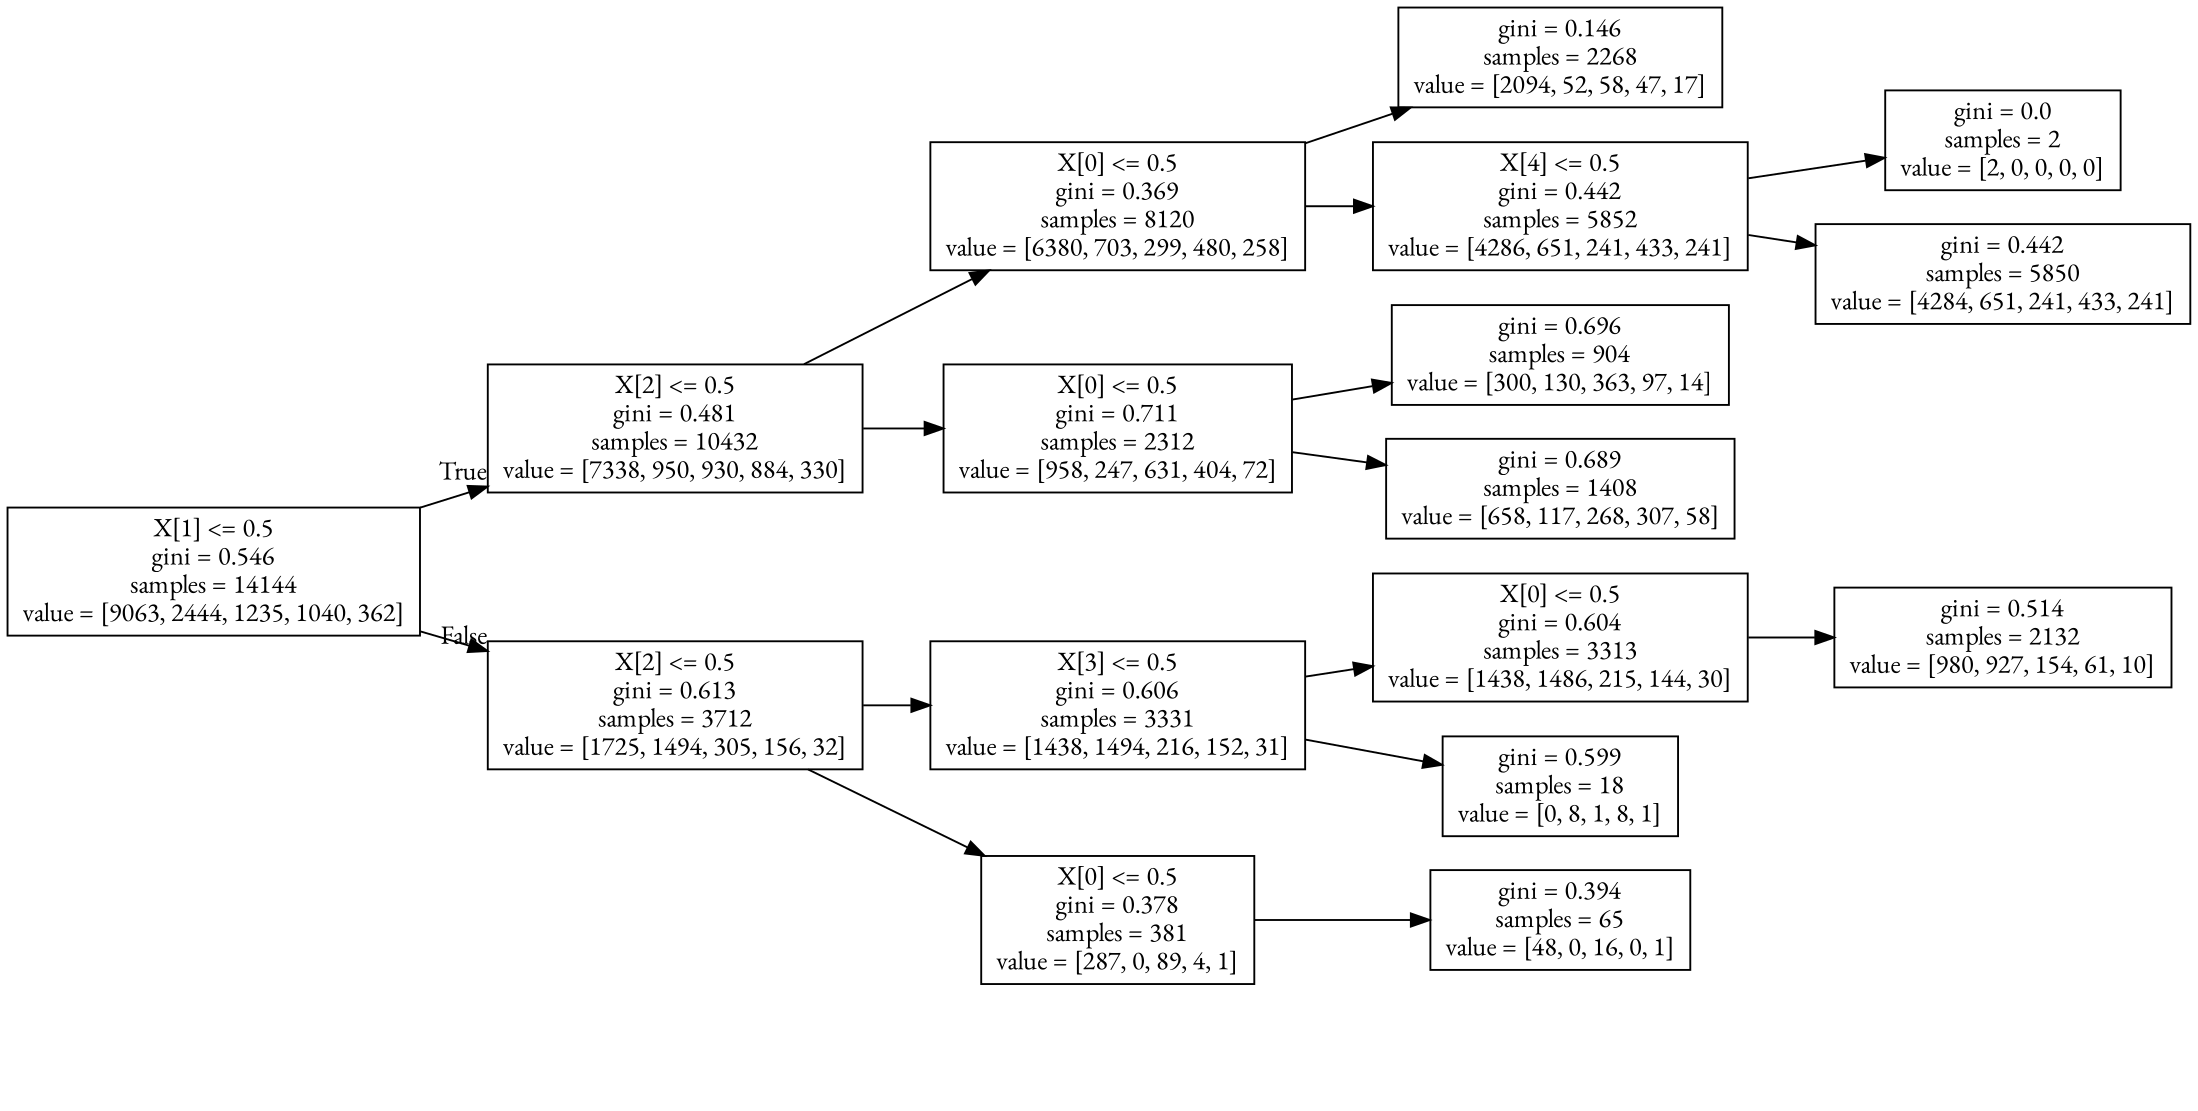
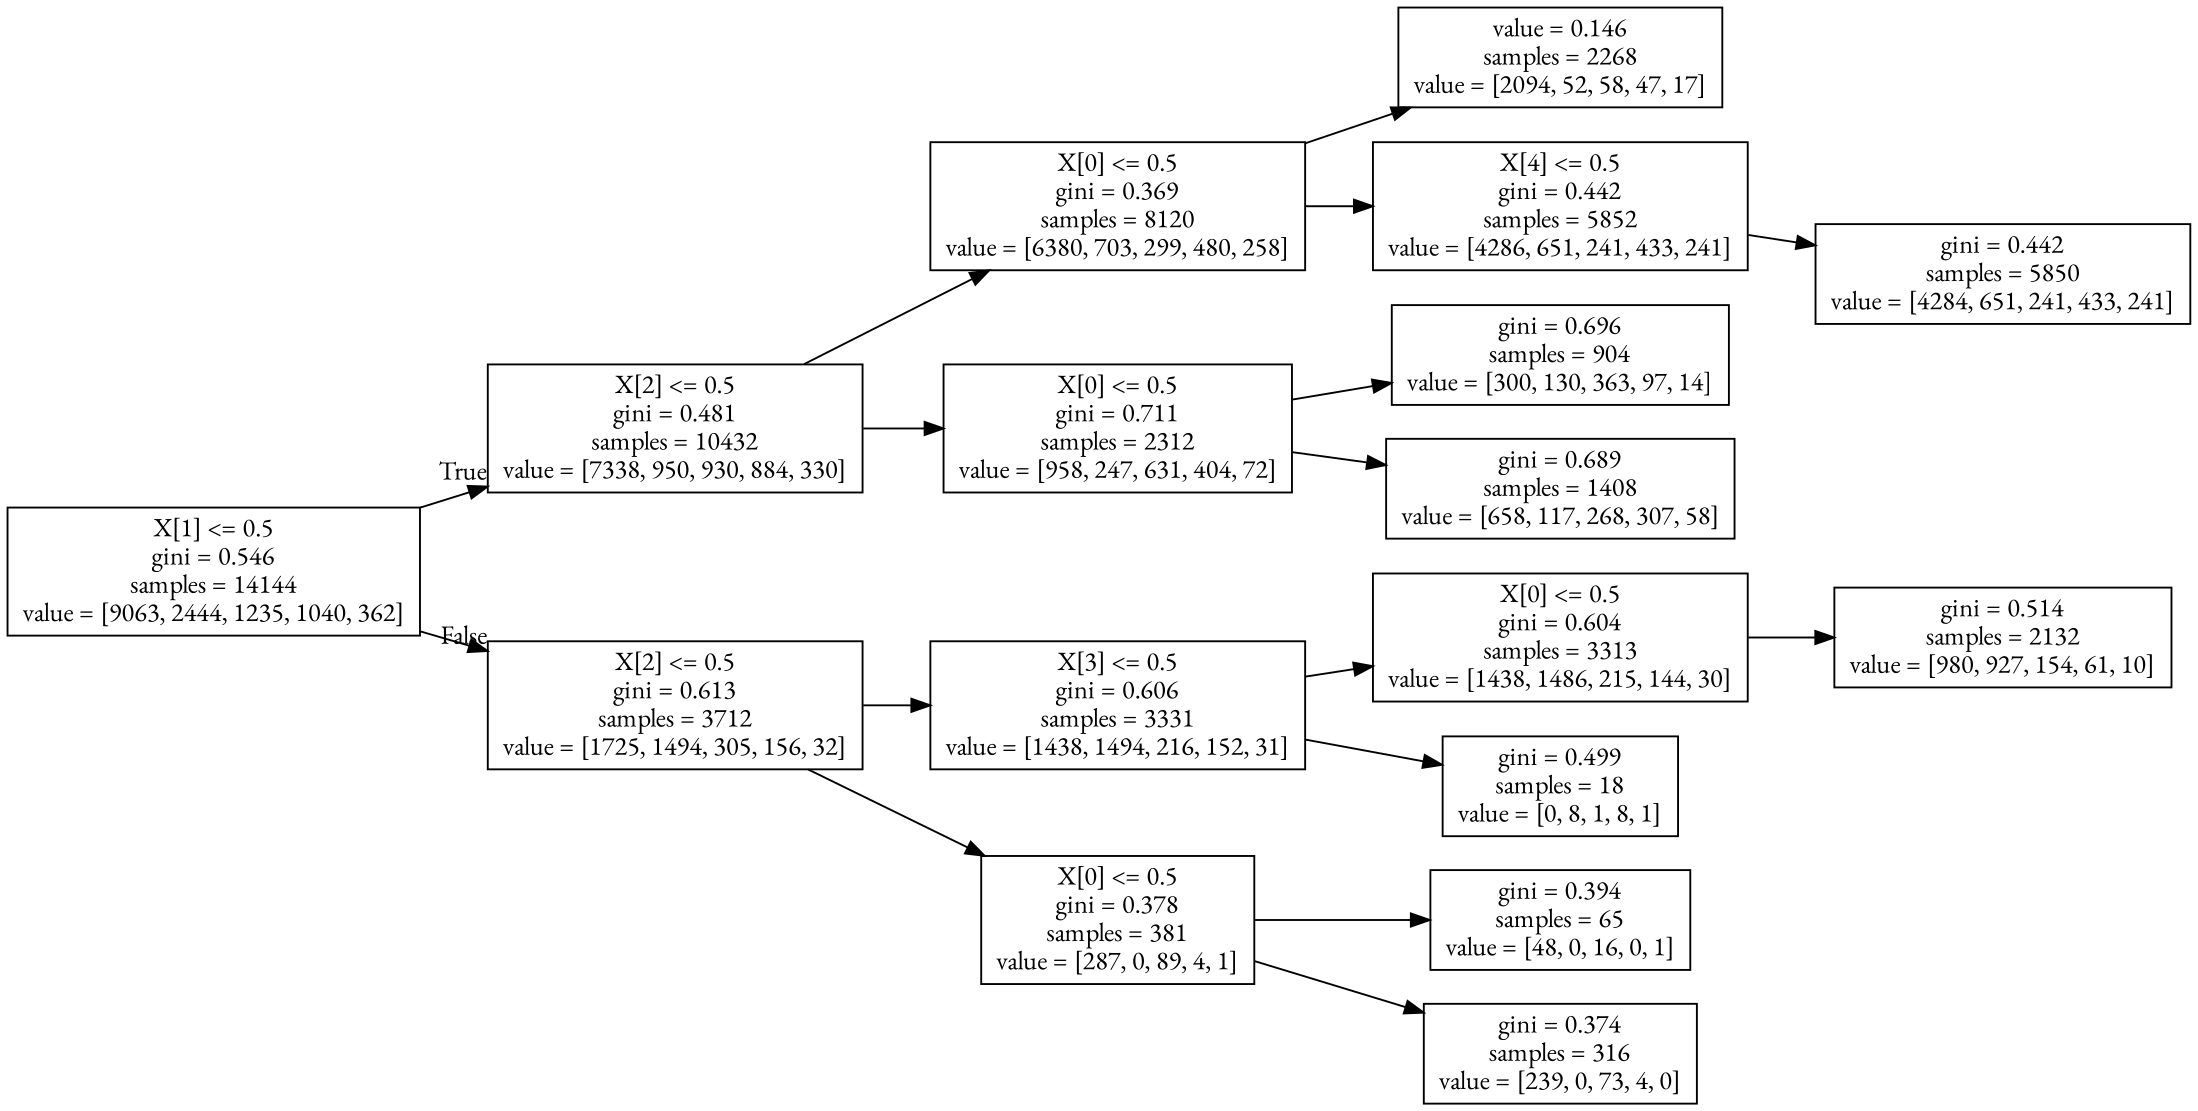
(1560, 57) -> (1560, 57)
(2003, 140) -> none
(1560, 786) -> (1560, 786)
none -> (1560, 1054)
